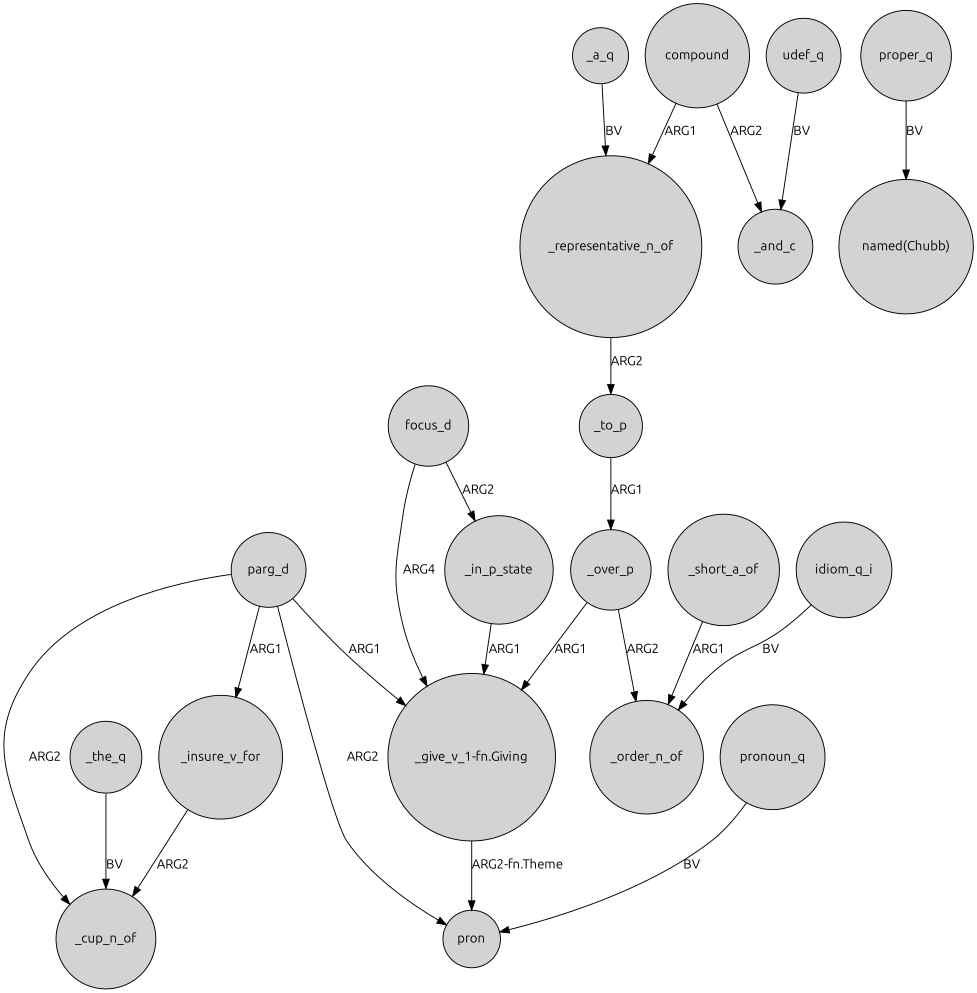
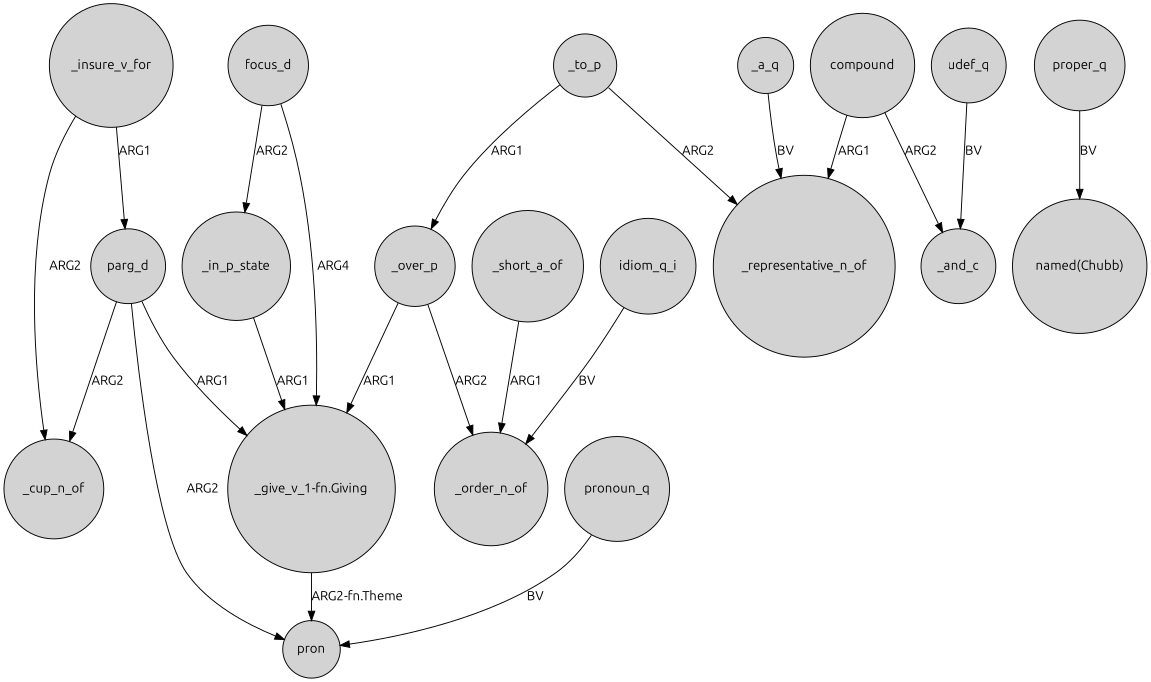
(611, 361) -> (669, 143)
(249, 647) -> (120, 173)
(106, 757) -> none
